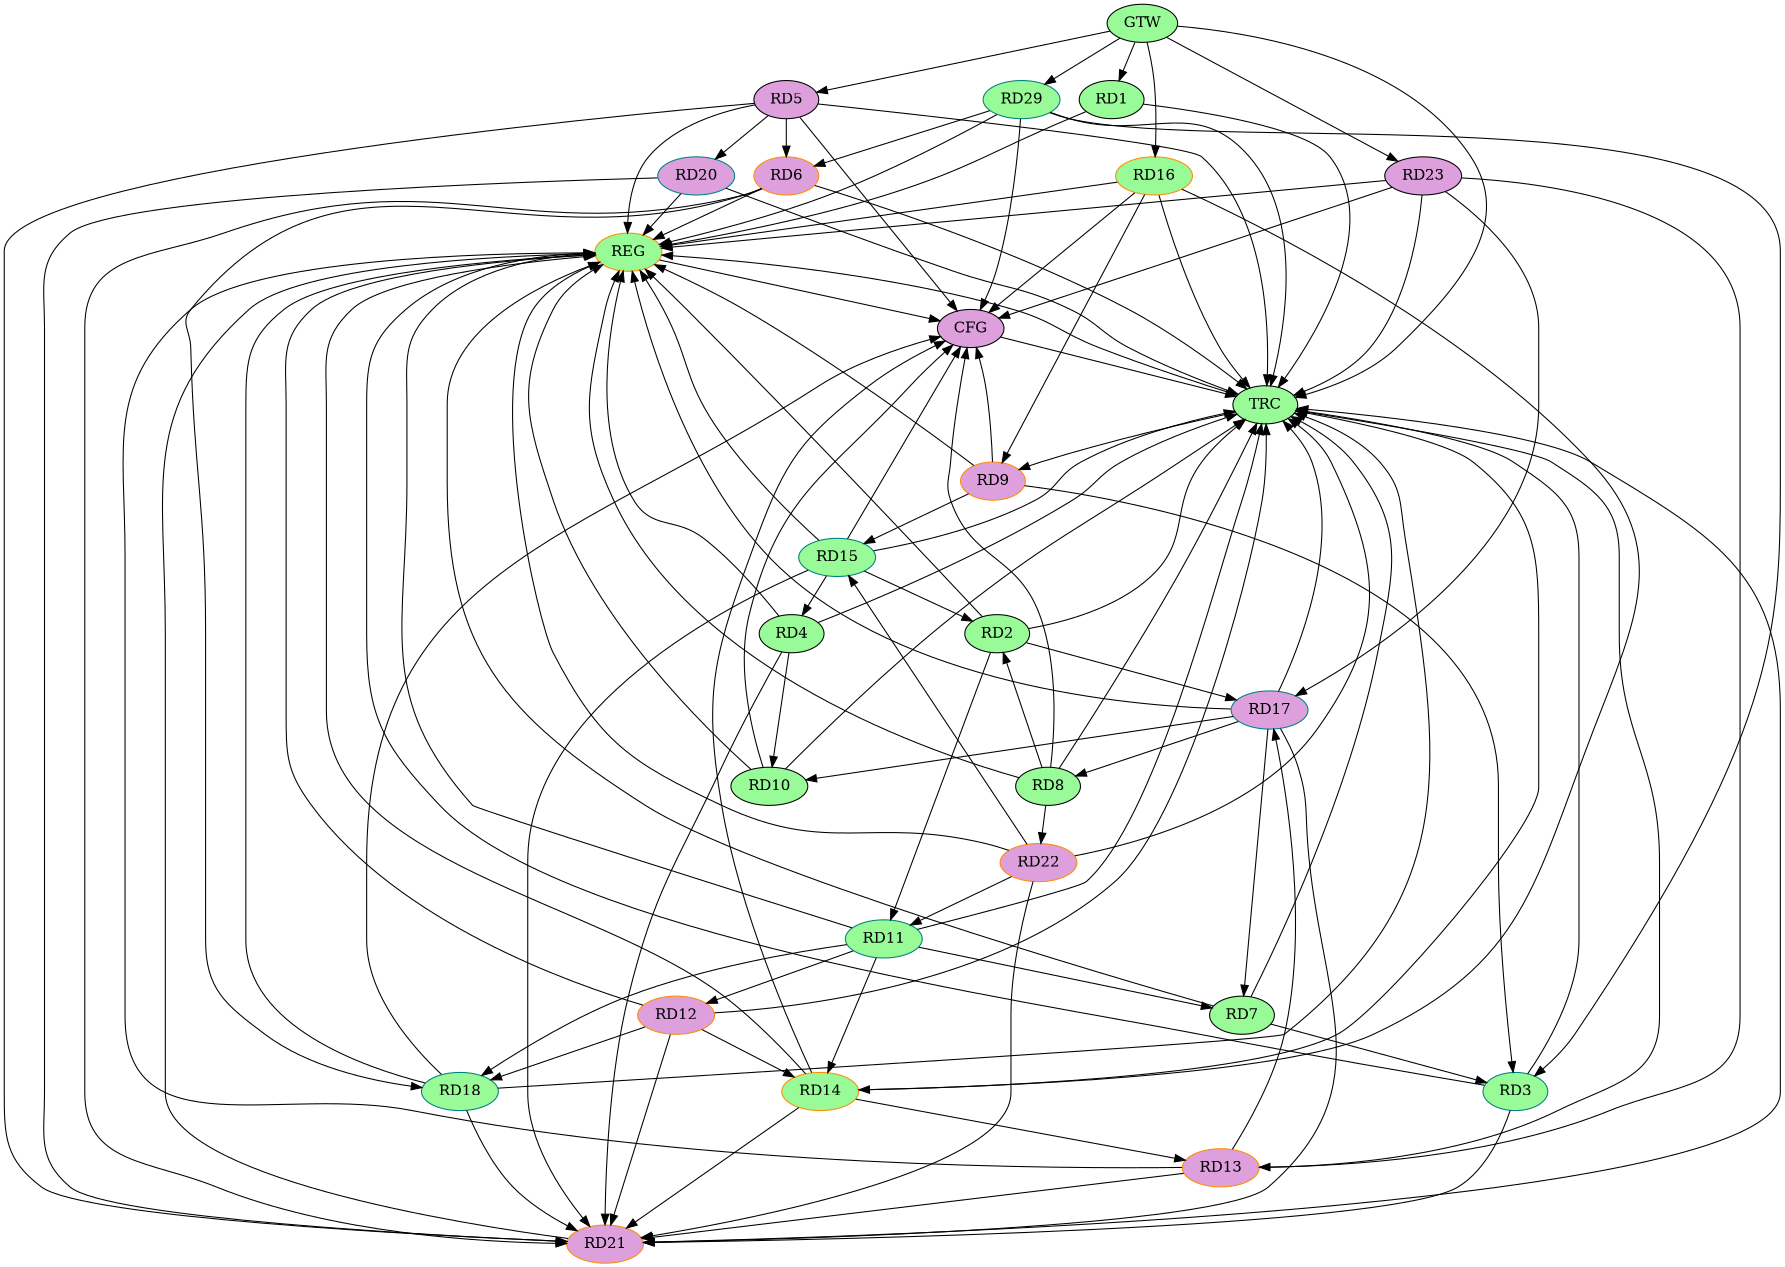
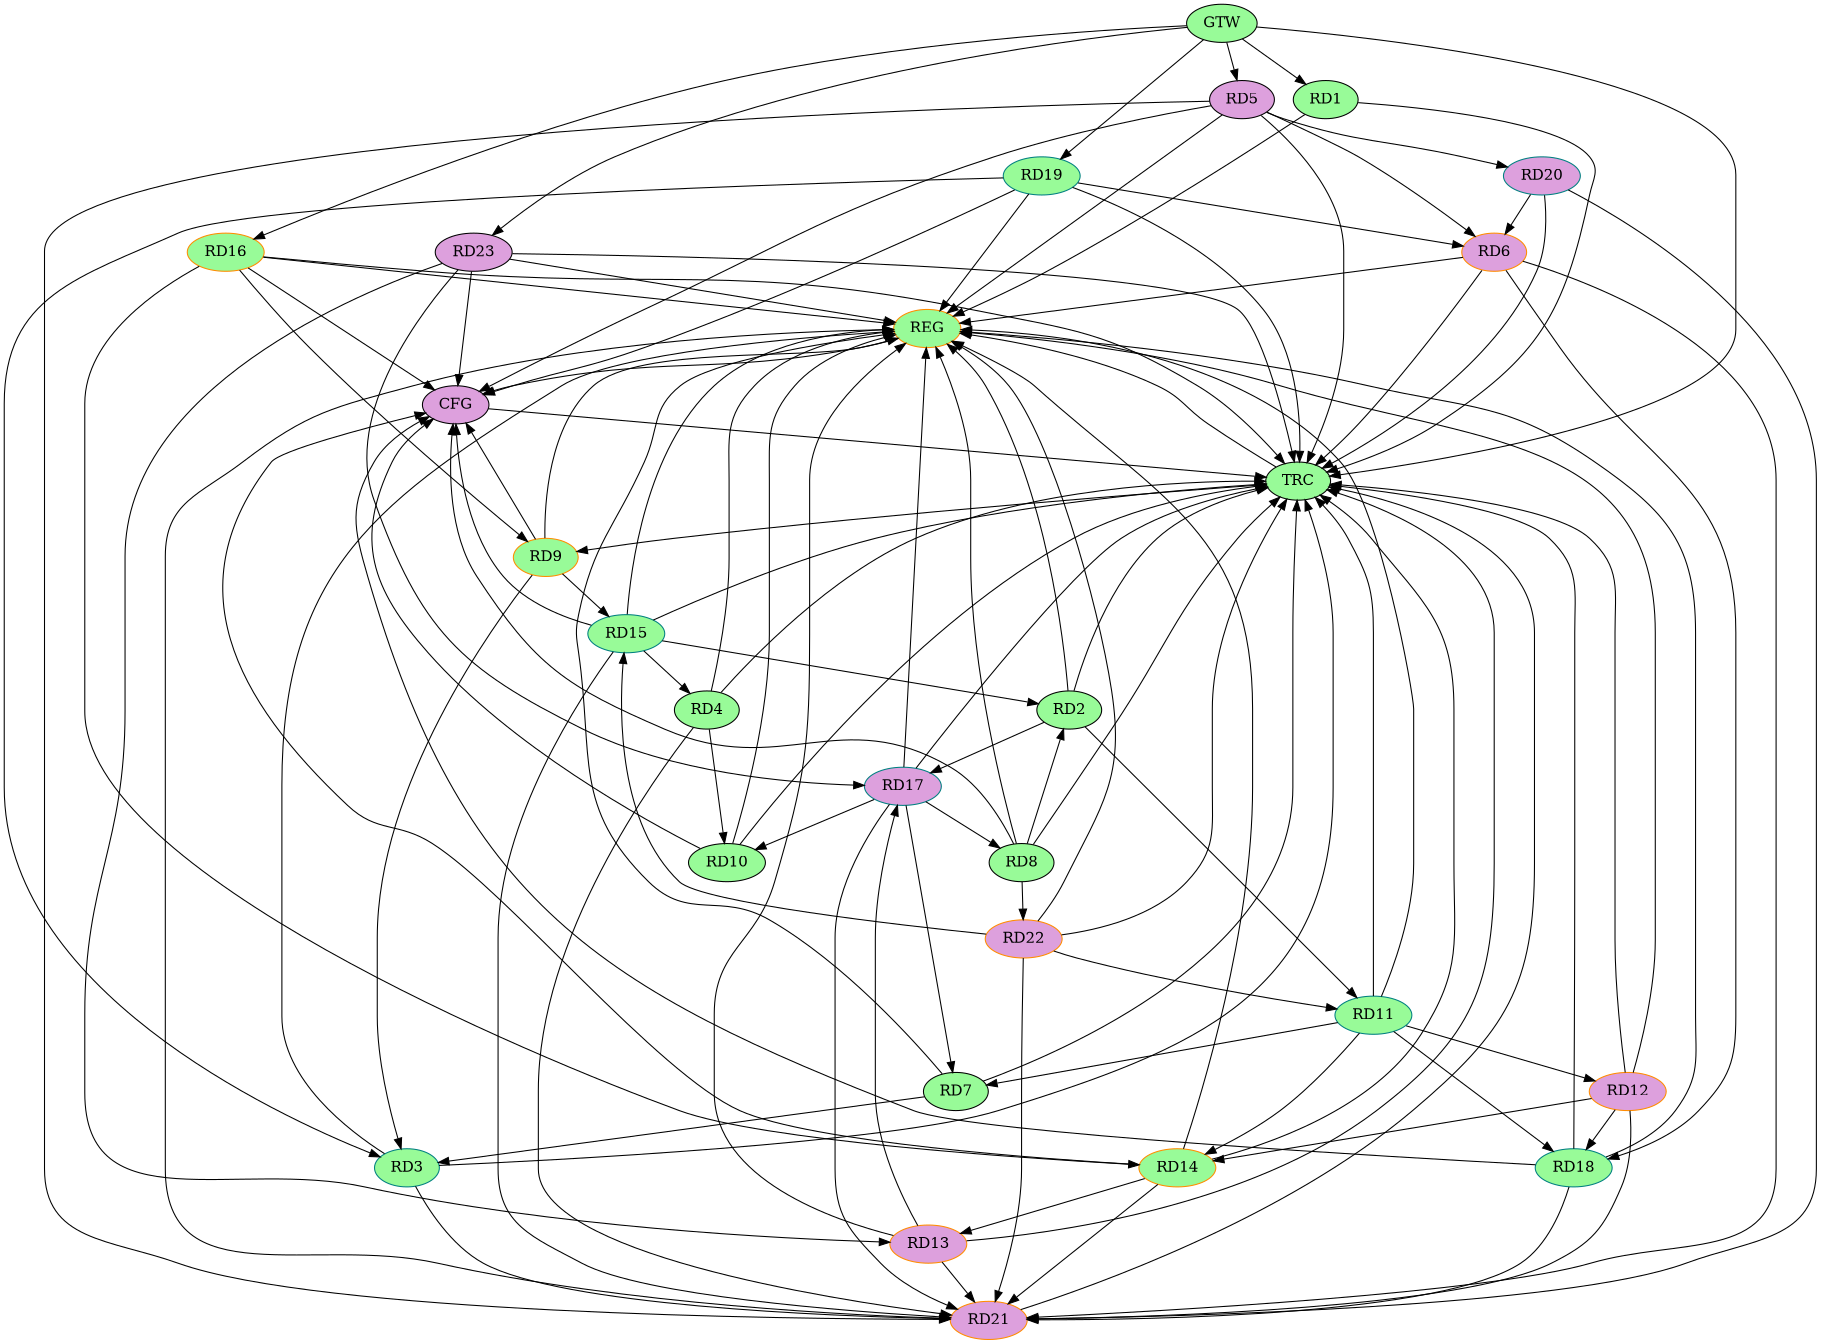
(1022, 100) -> (1042, 176)
(666, 210) -> (1521, 210)
(993, 481) -> (546, 557)
